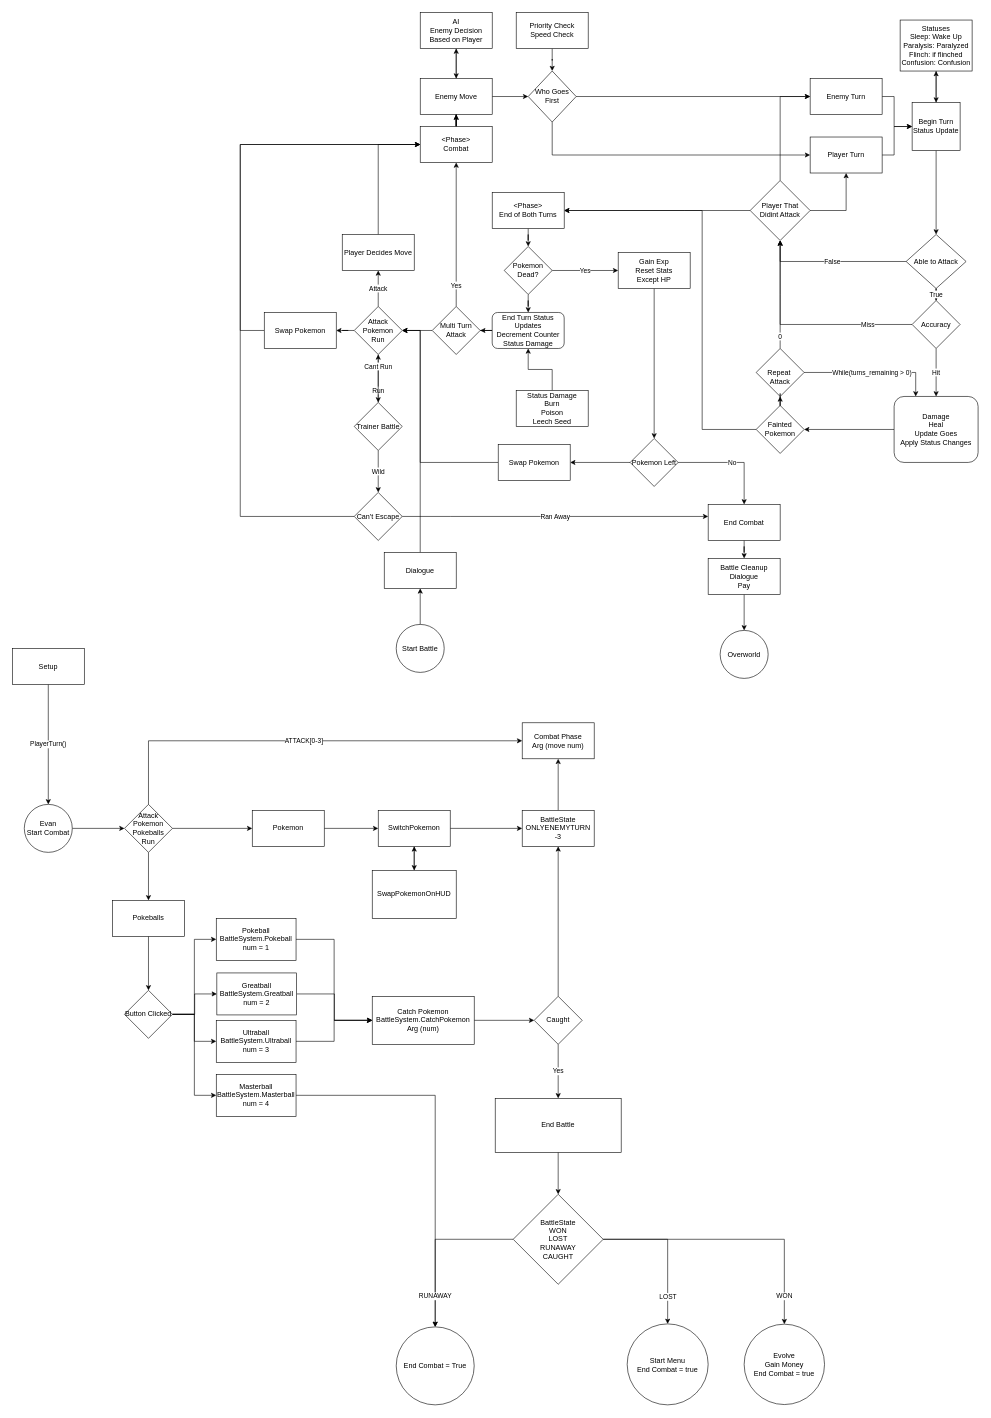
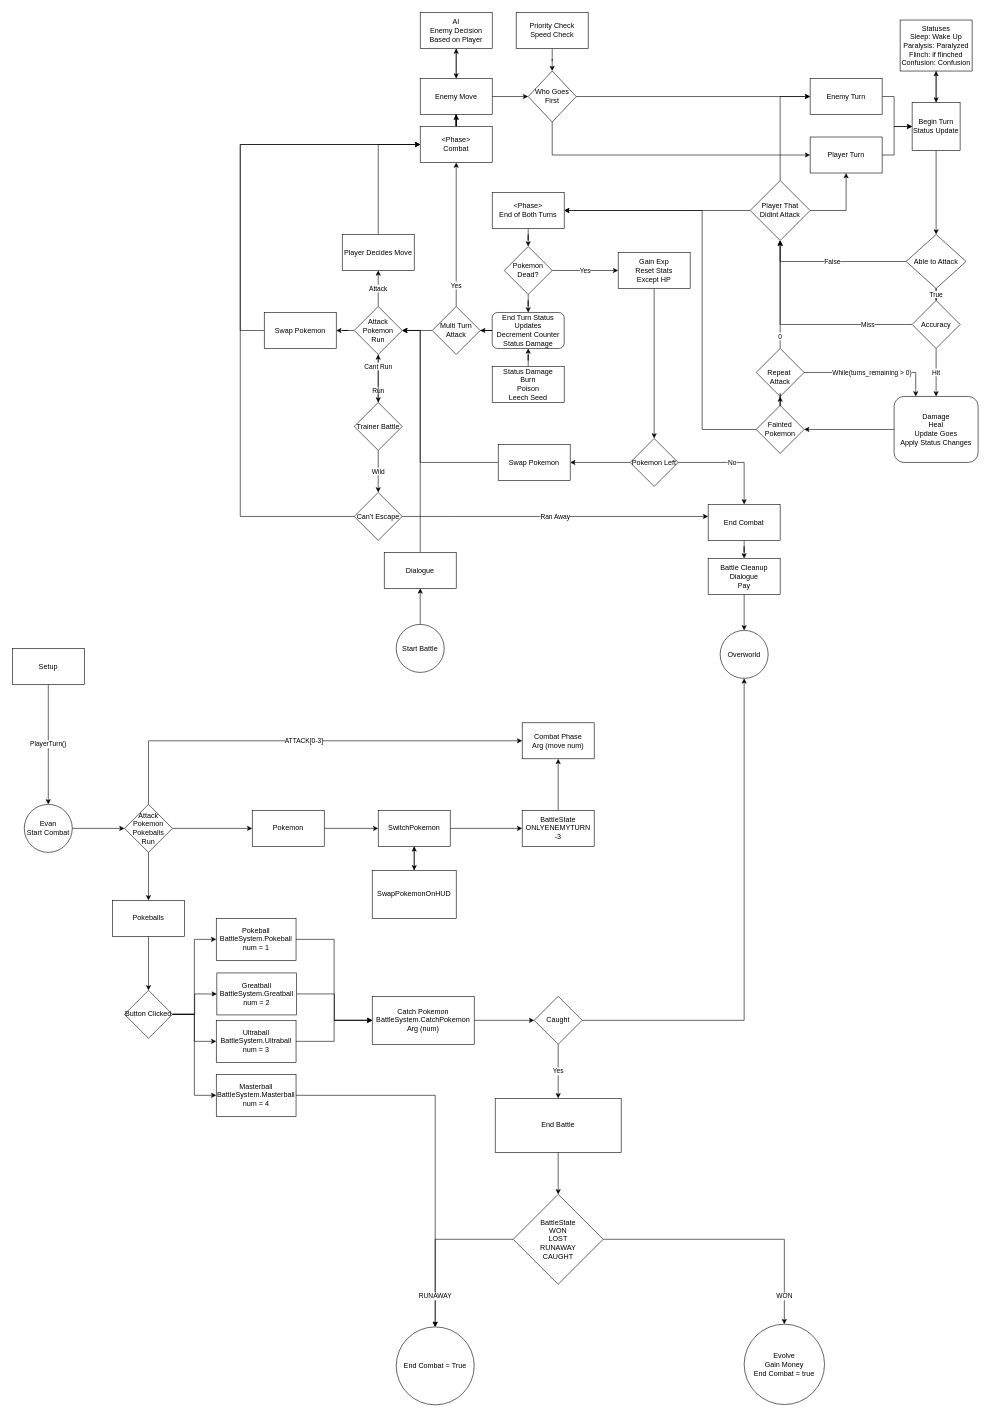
(552, 408) -> (528, 384)
(558, 851) -> (743, 1020)
(668, 1281) -> none
(668, 1364) -> none
